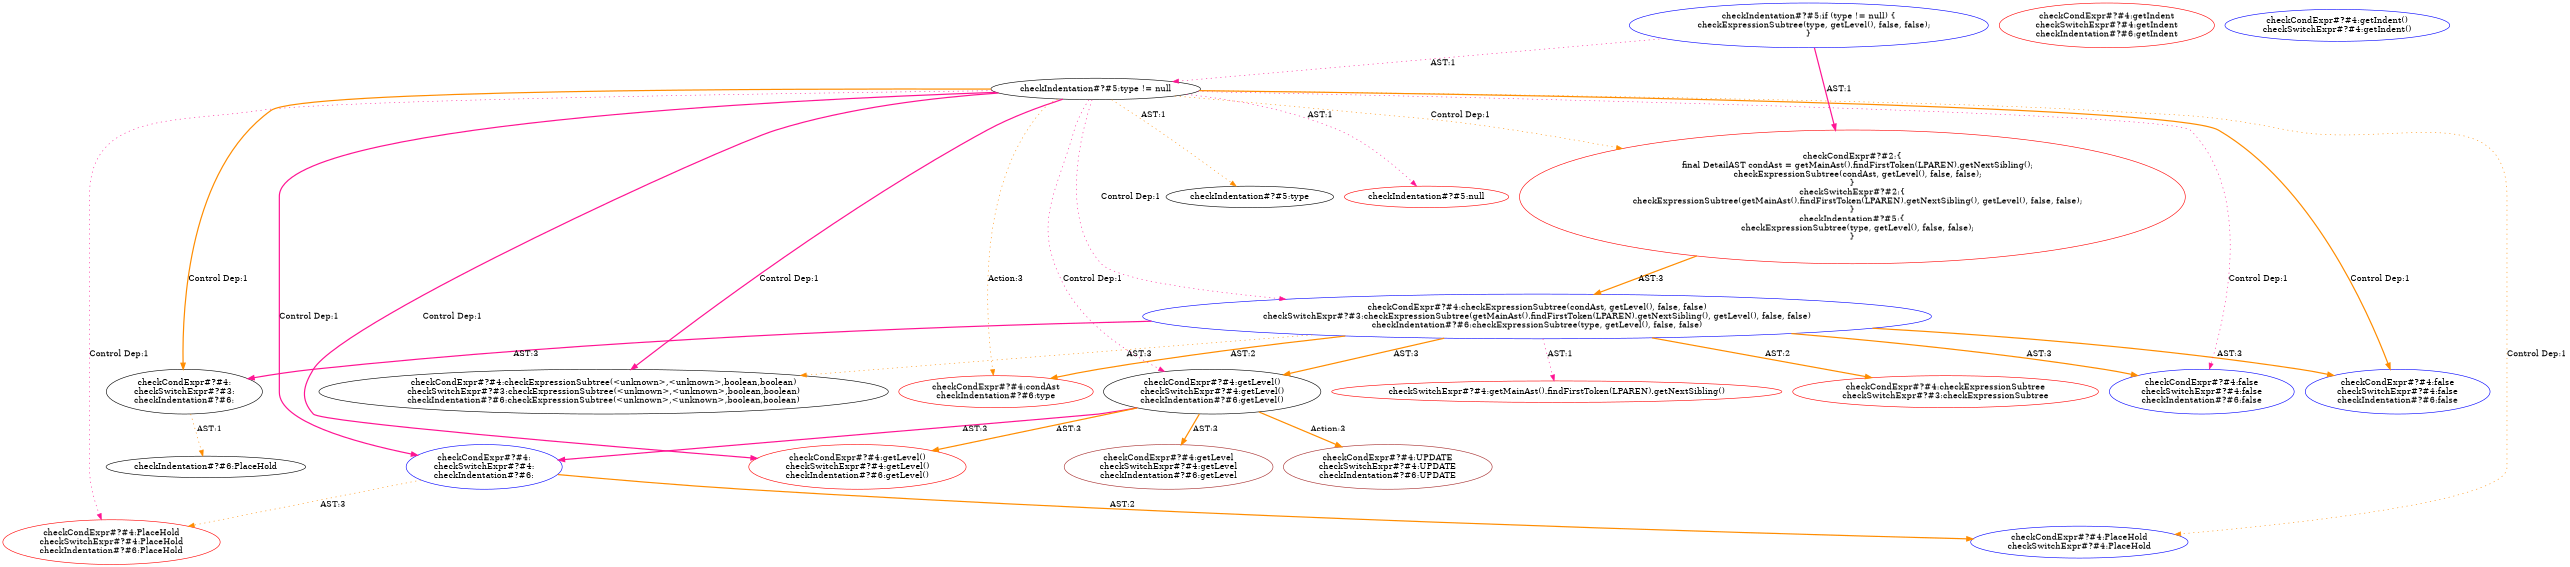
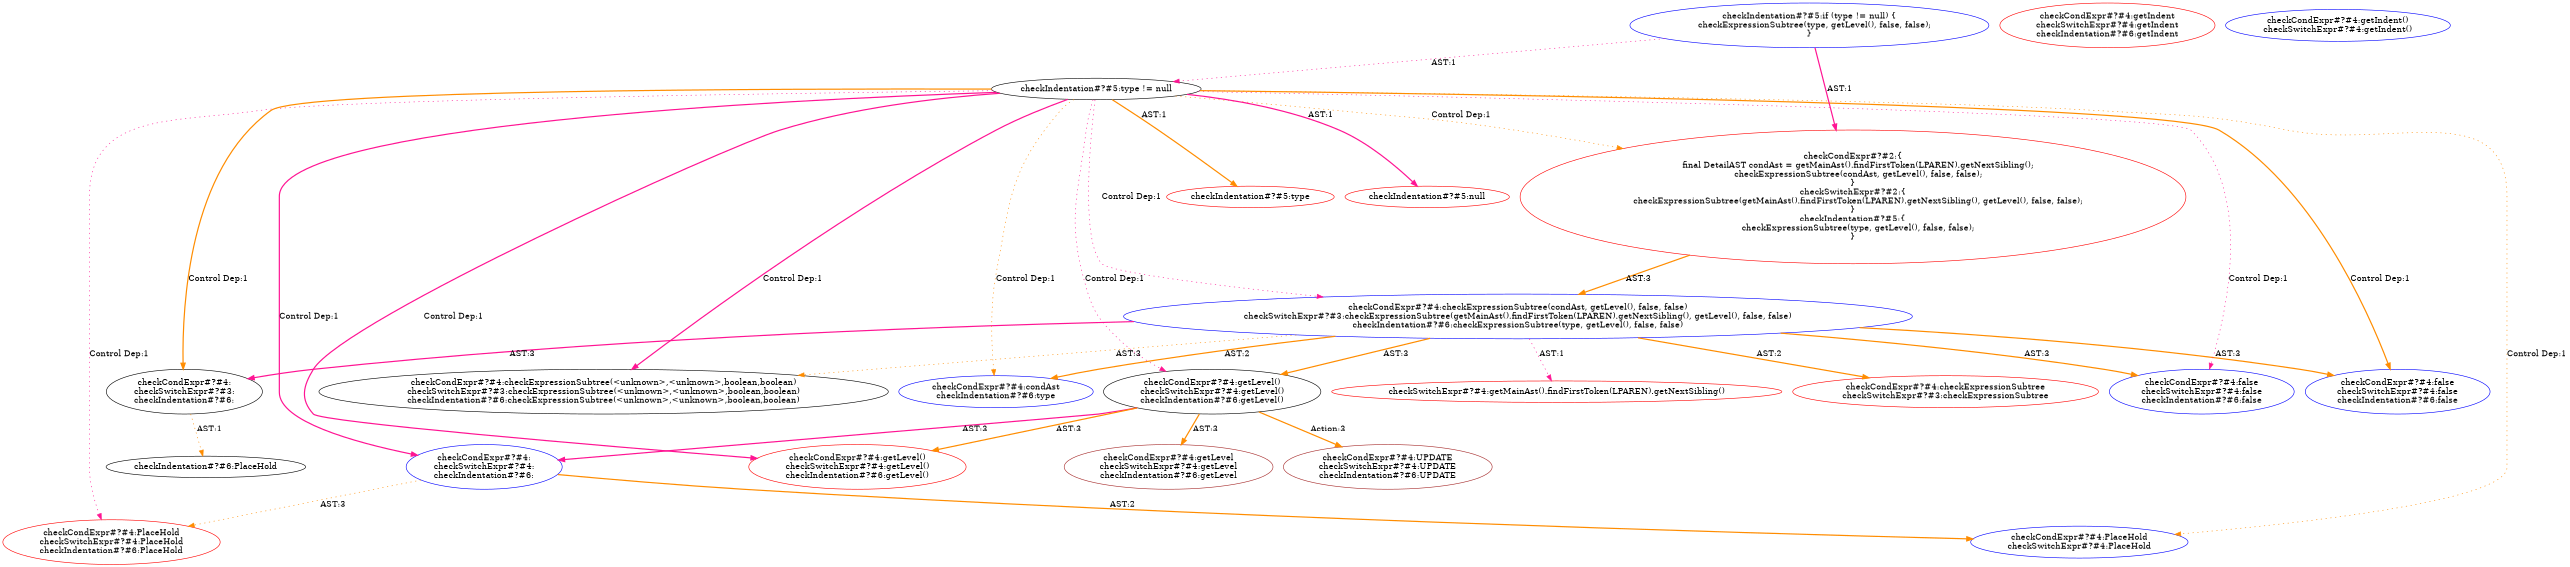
(1307, 119) -> (1308, 119)
(1172, 140) -> (1173, 140)
(1250, 197) -> (1250, 197)
(1006, 279) -> (1026, 279)
(996, 392) -> (996, 392)
